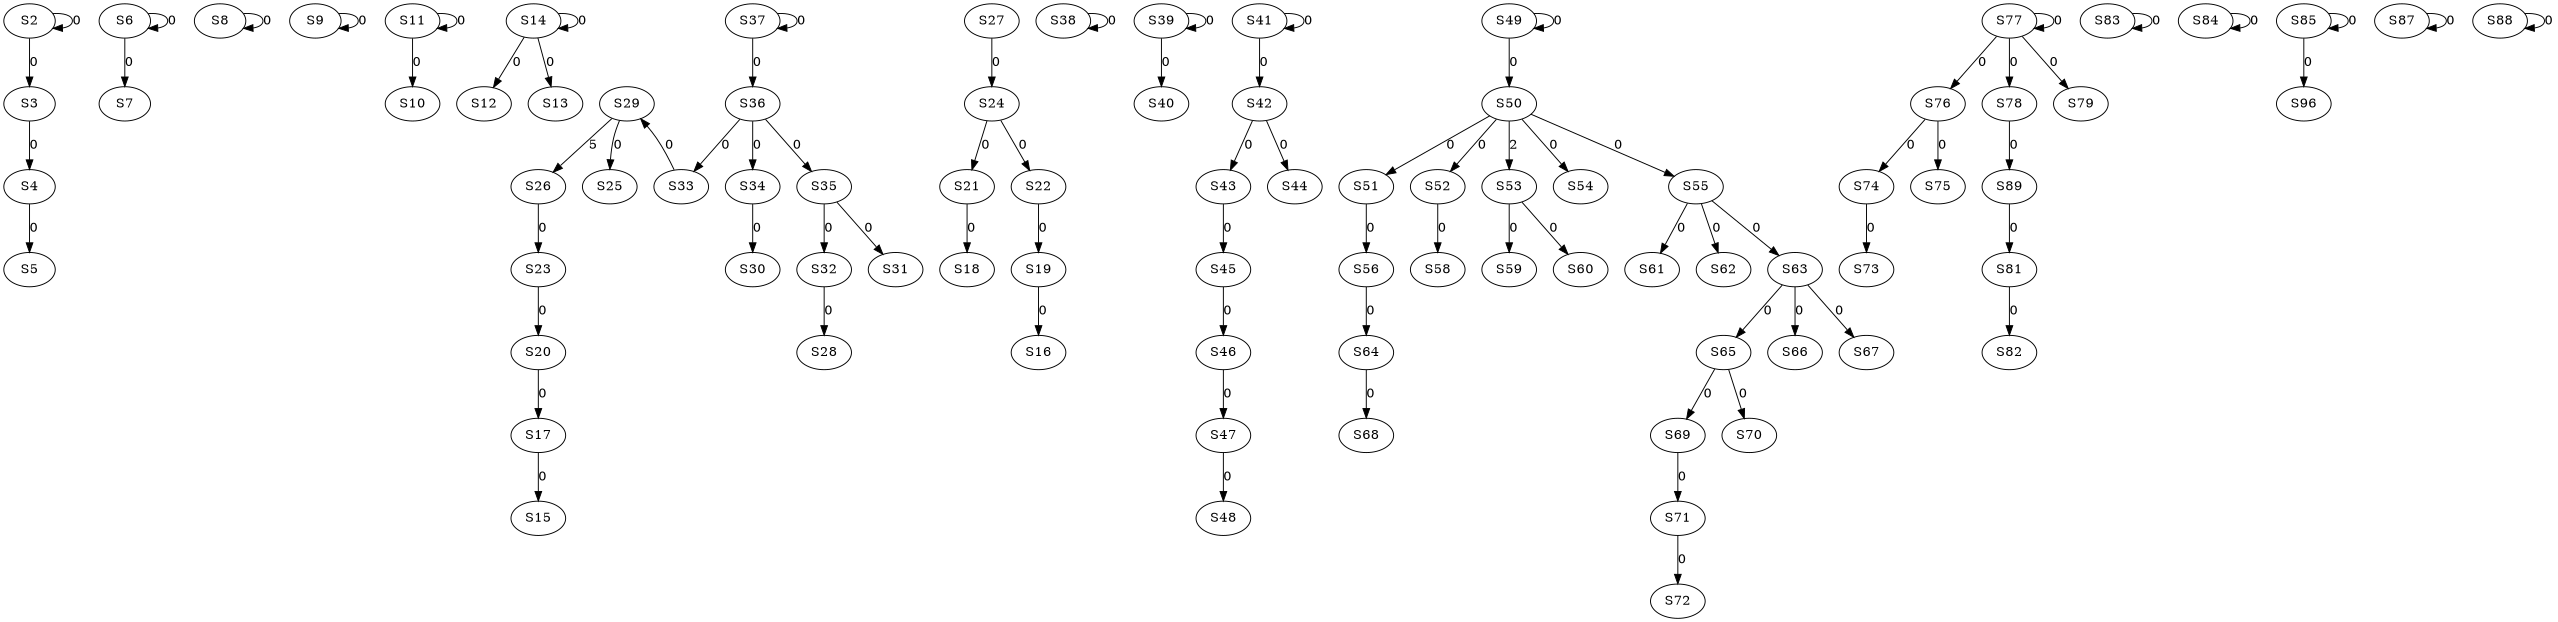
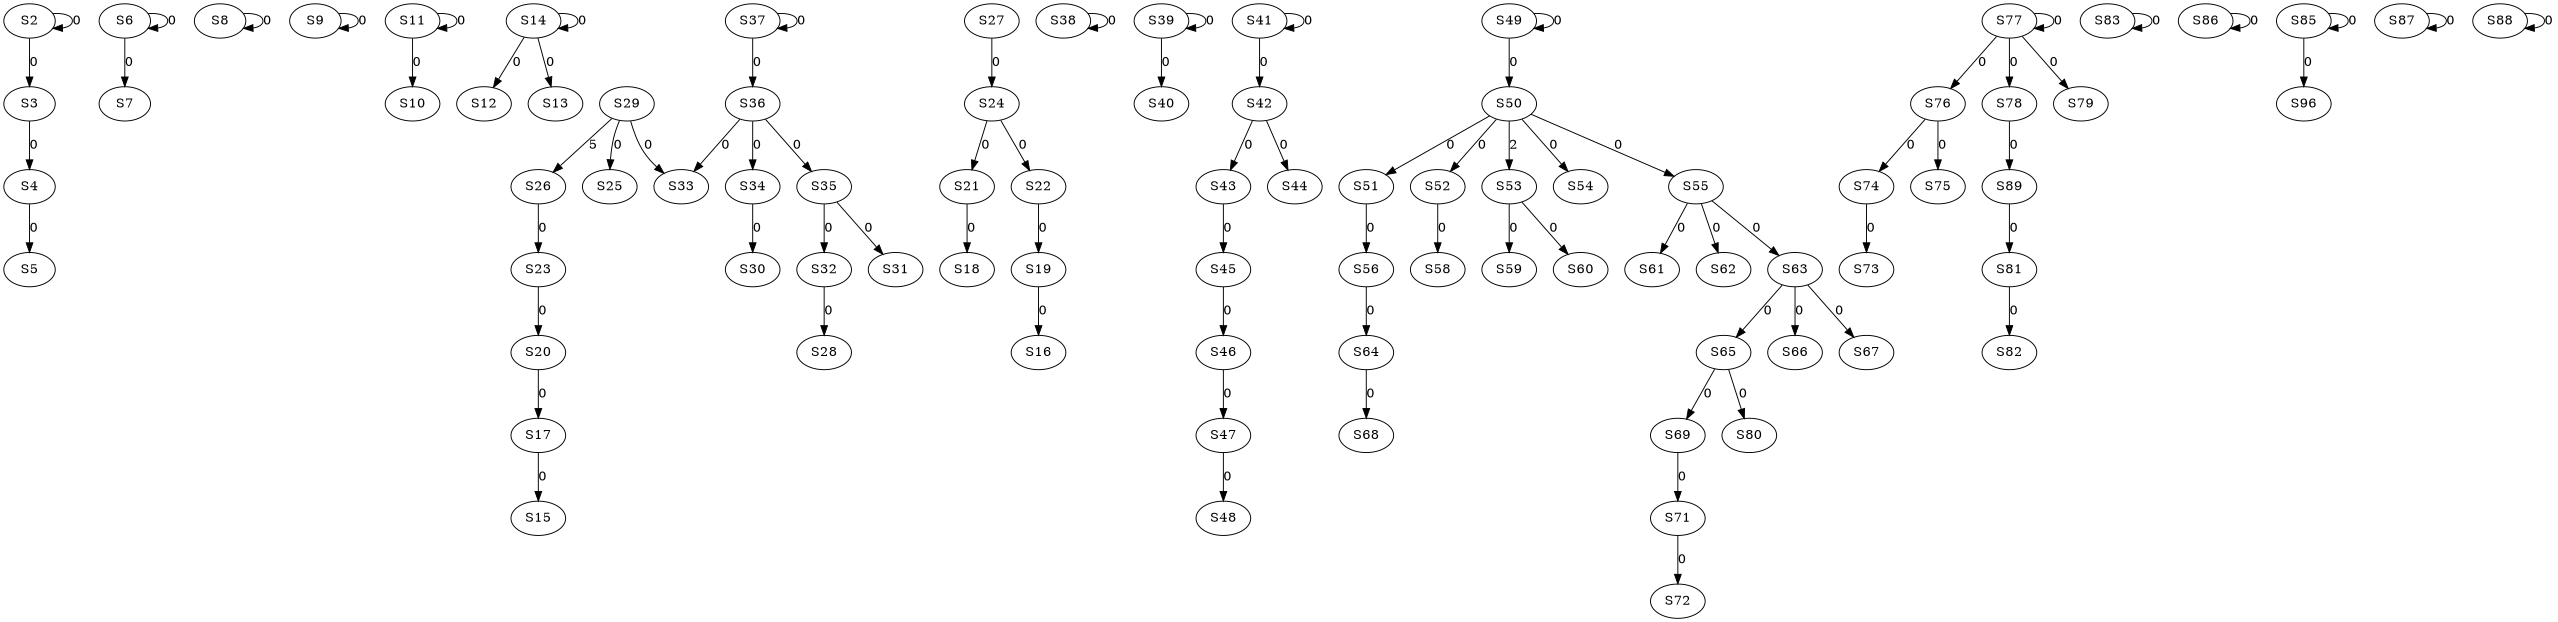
(2206, 21) -> (2206, 21)
(662, 147) -> (640, 146)
(1749, 435) -> (1749, 435)
